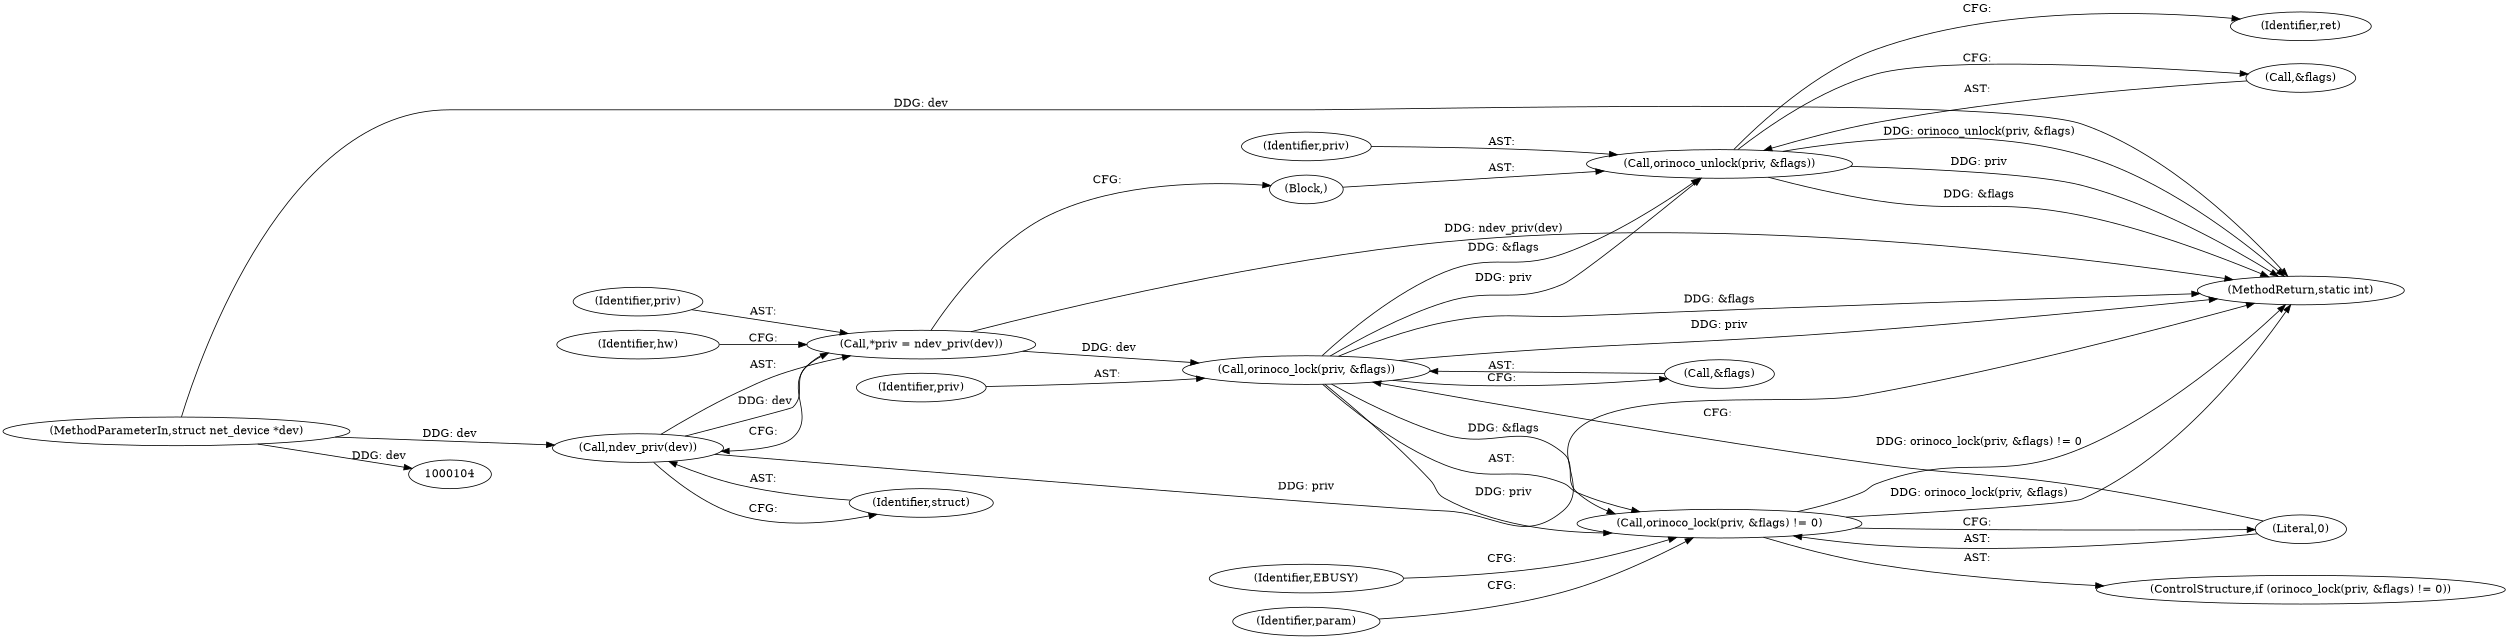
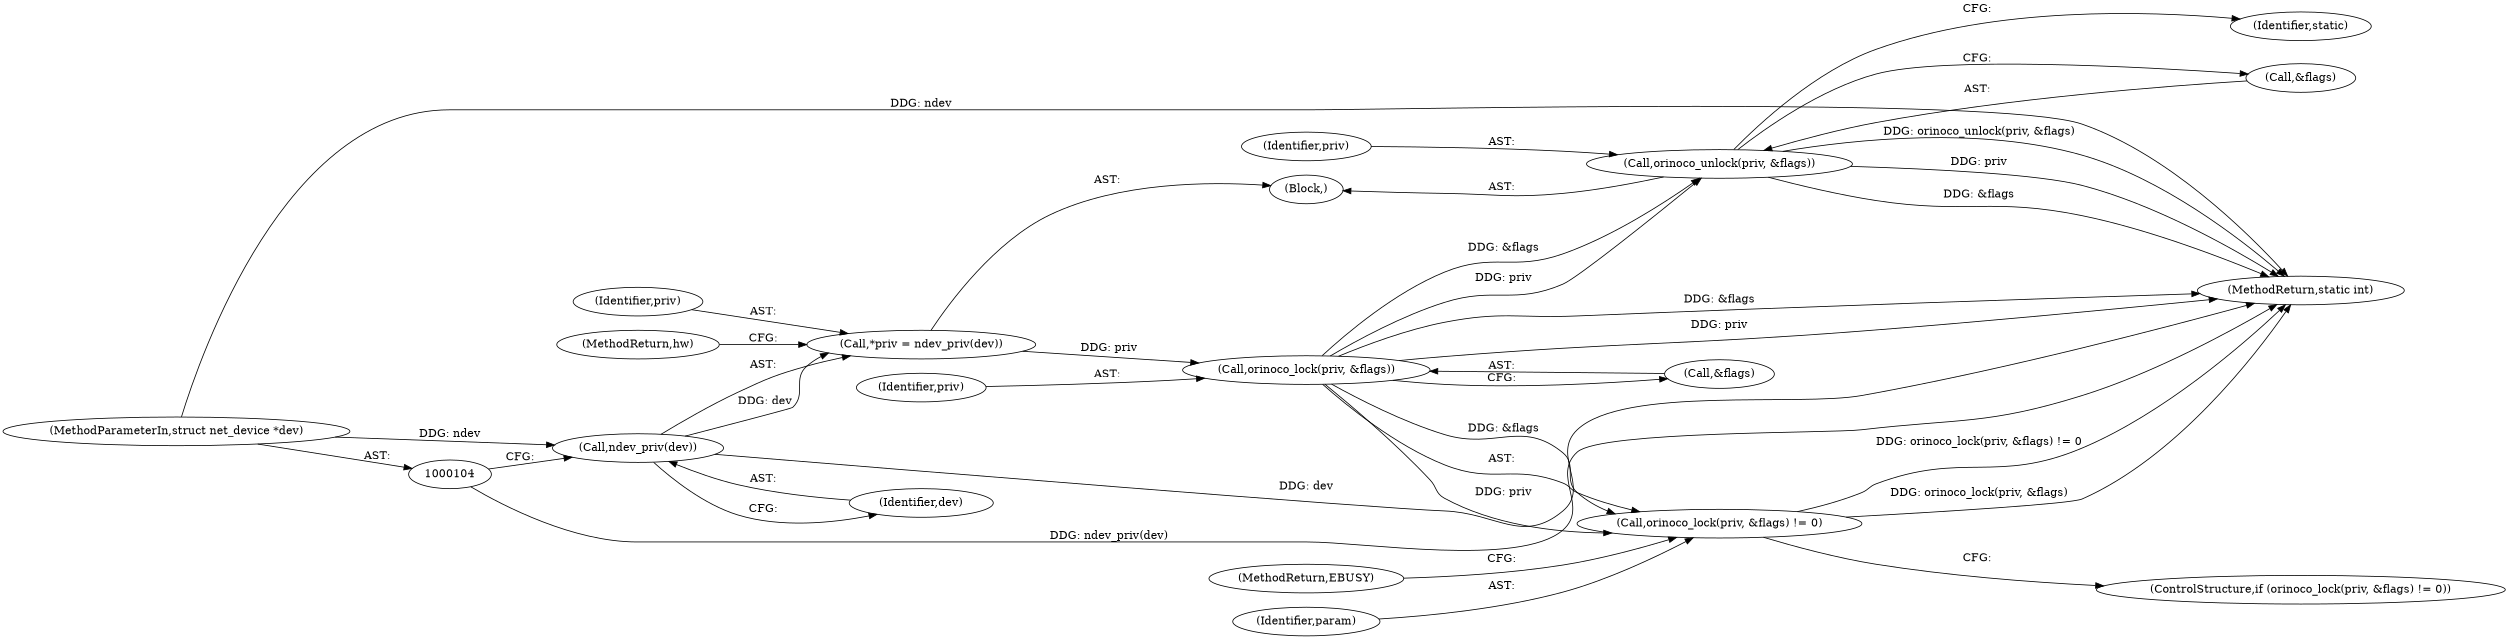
(2301, 26) -> (2301, 26)
(921, 104) -> (921, 104)
(1469, 179) -> (1508, 196)
(1109, 180) -> (1109, 180)
(1594, 234) -> (1414, 549)
(638, 345) -> (638, 345)
(1109, 348) -> (1109, 348)
(801, 423) -> (526, 464)
(450, 434) -> (450, 434)
(379, 456) -> (379, 456)
(1306, 487) -> (1306, 487)
(921, 503) -> (921, 503)
(2301, 529) -> none
(1979, 558) -> (1979, 558)
(1306, 579) -> (1306, 579)
(1504, 586) -> (1504, 586)
